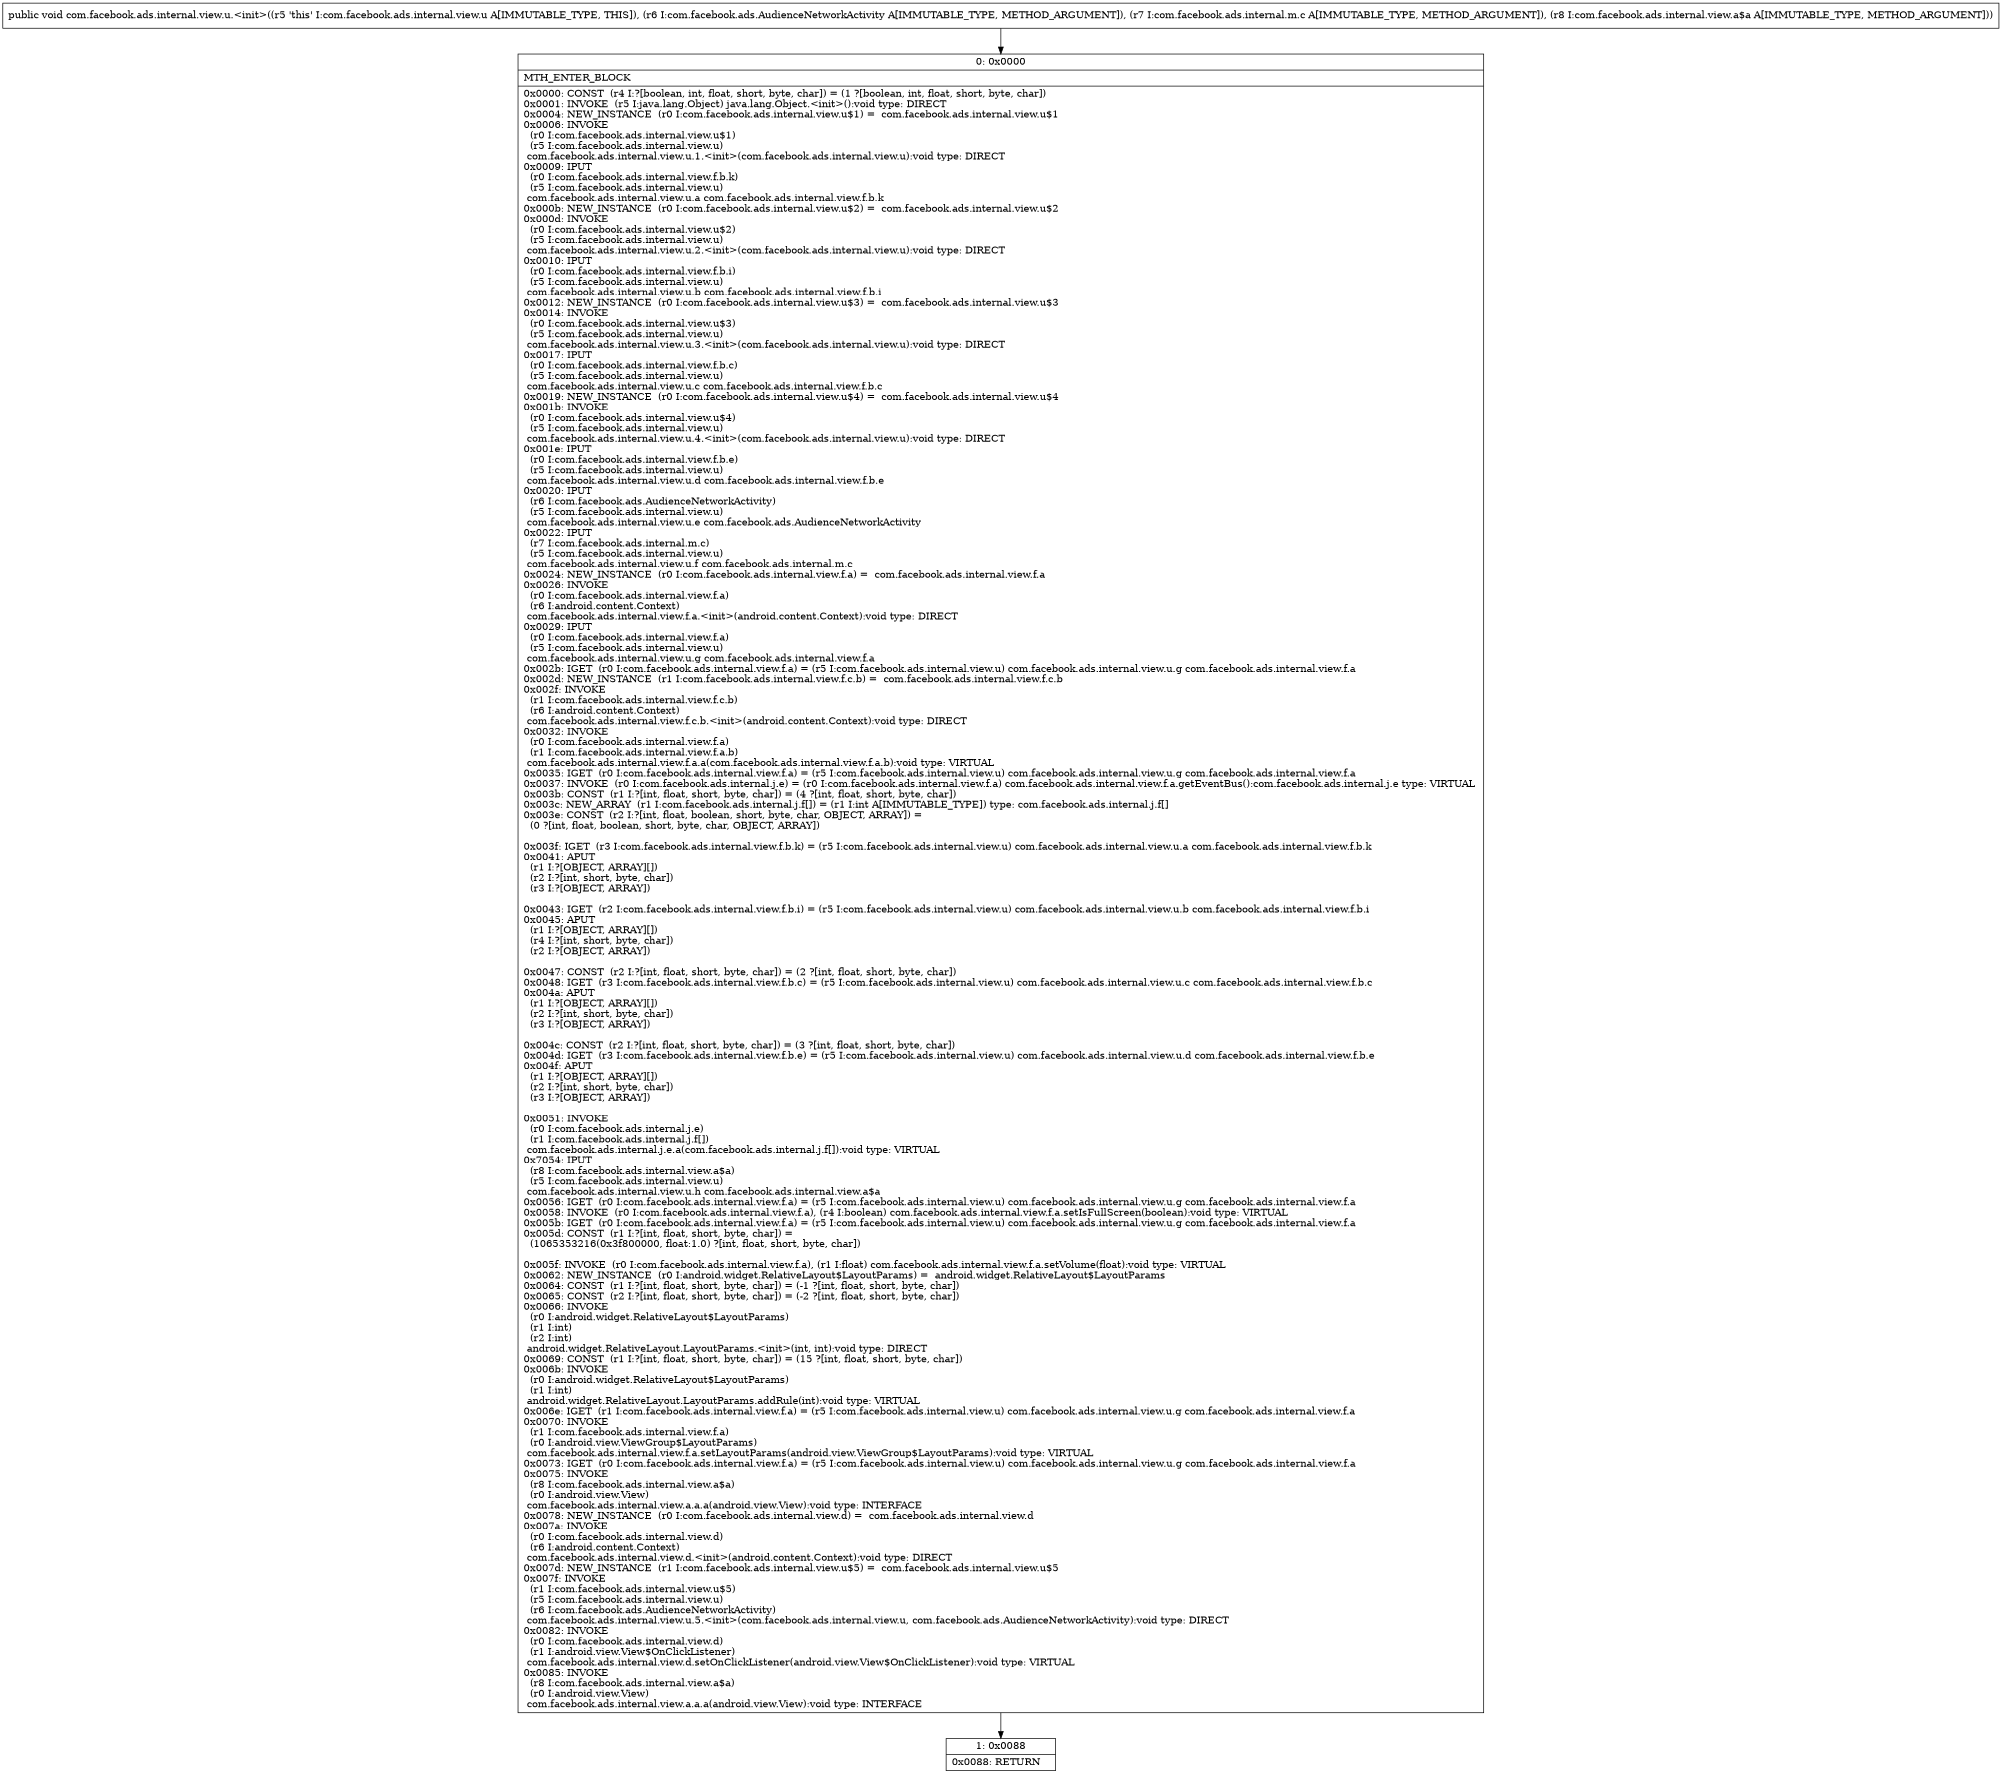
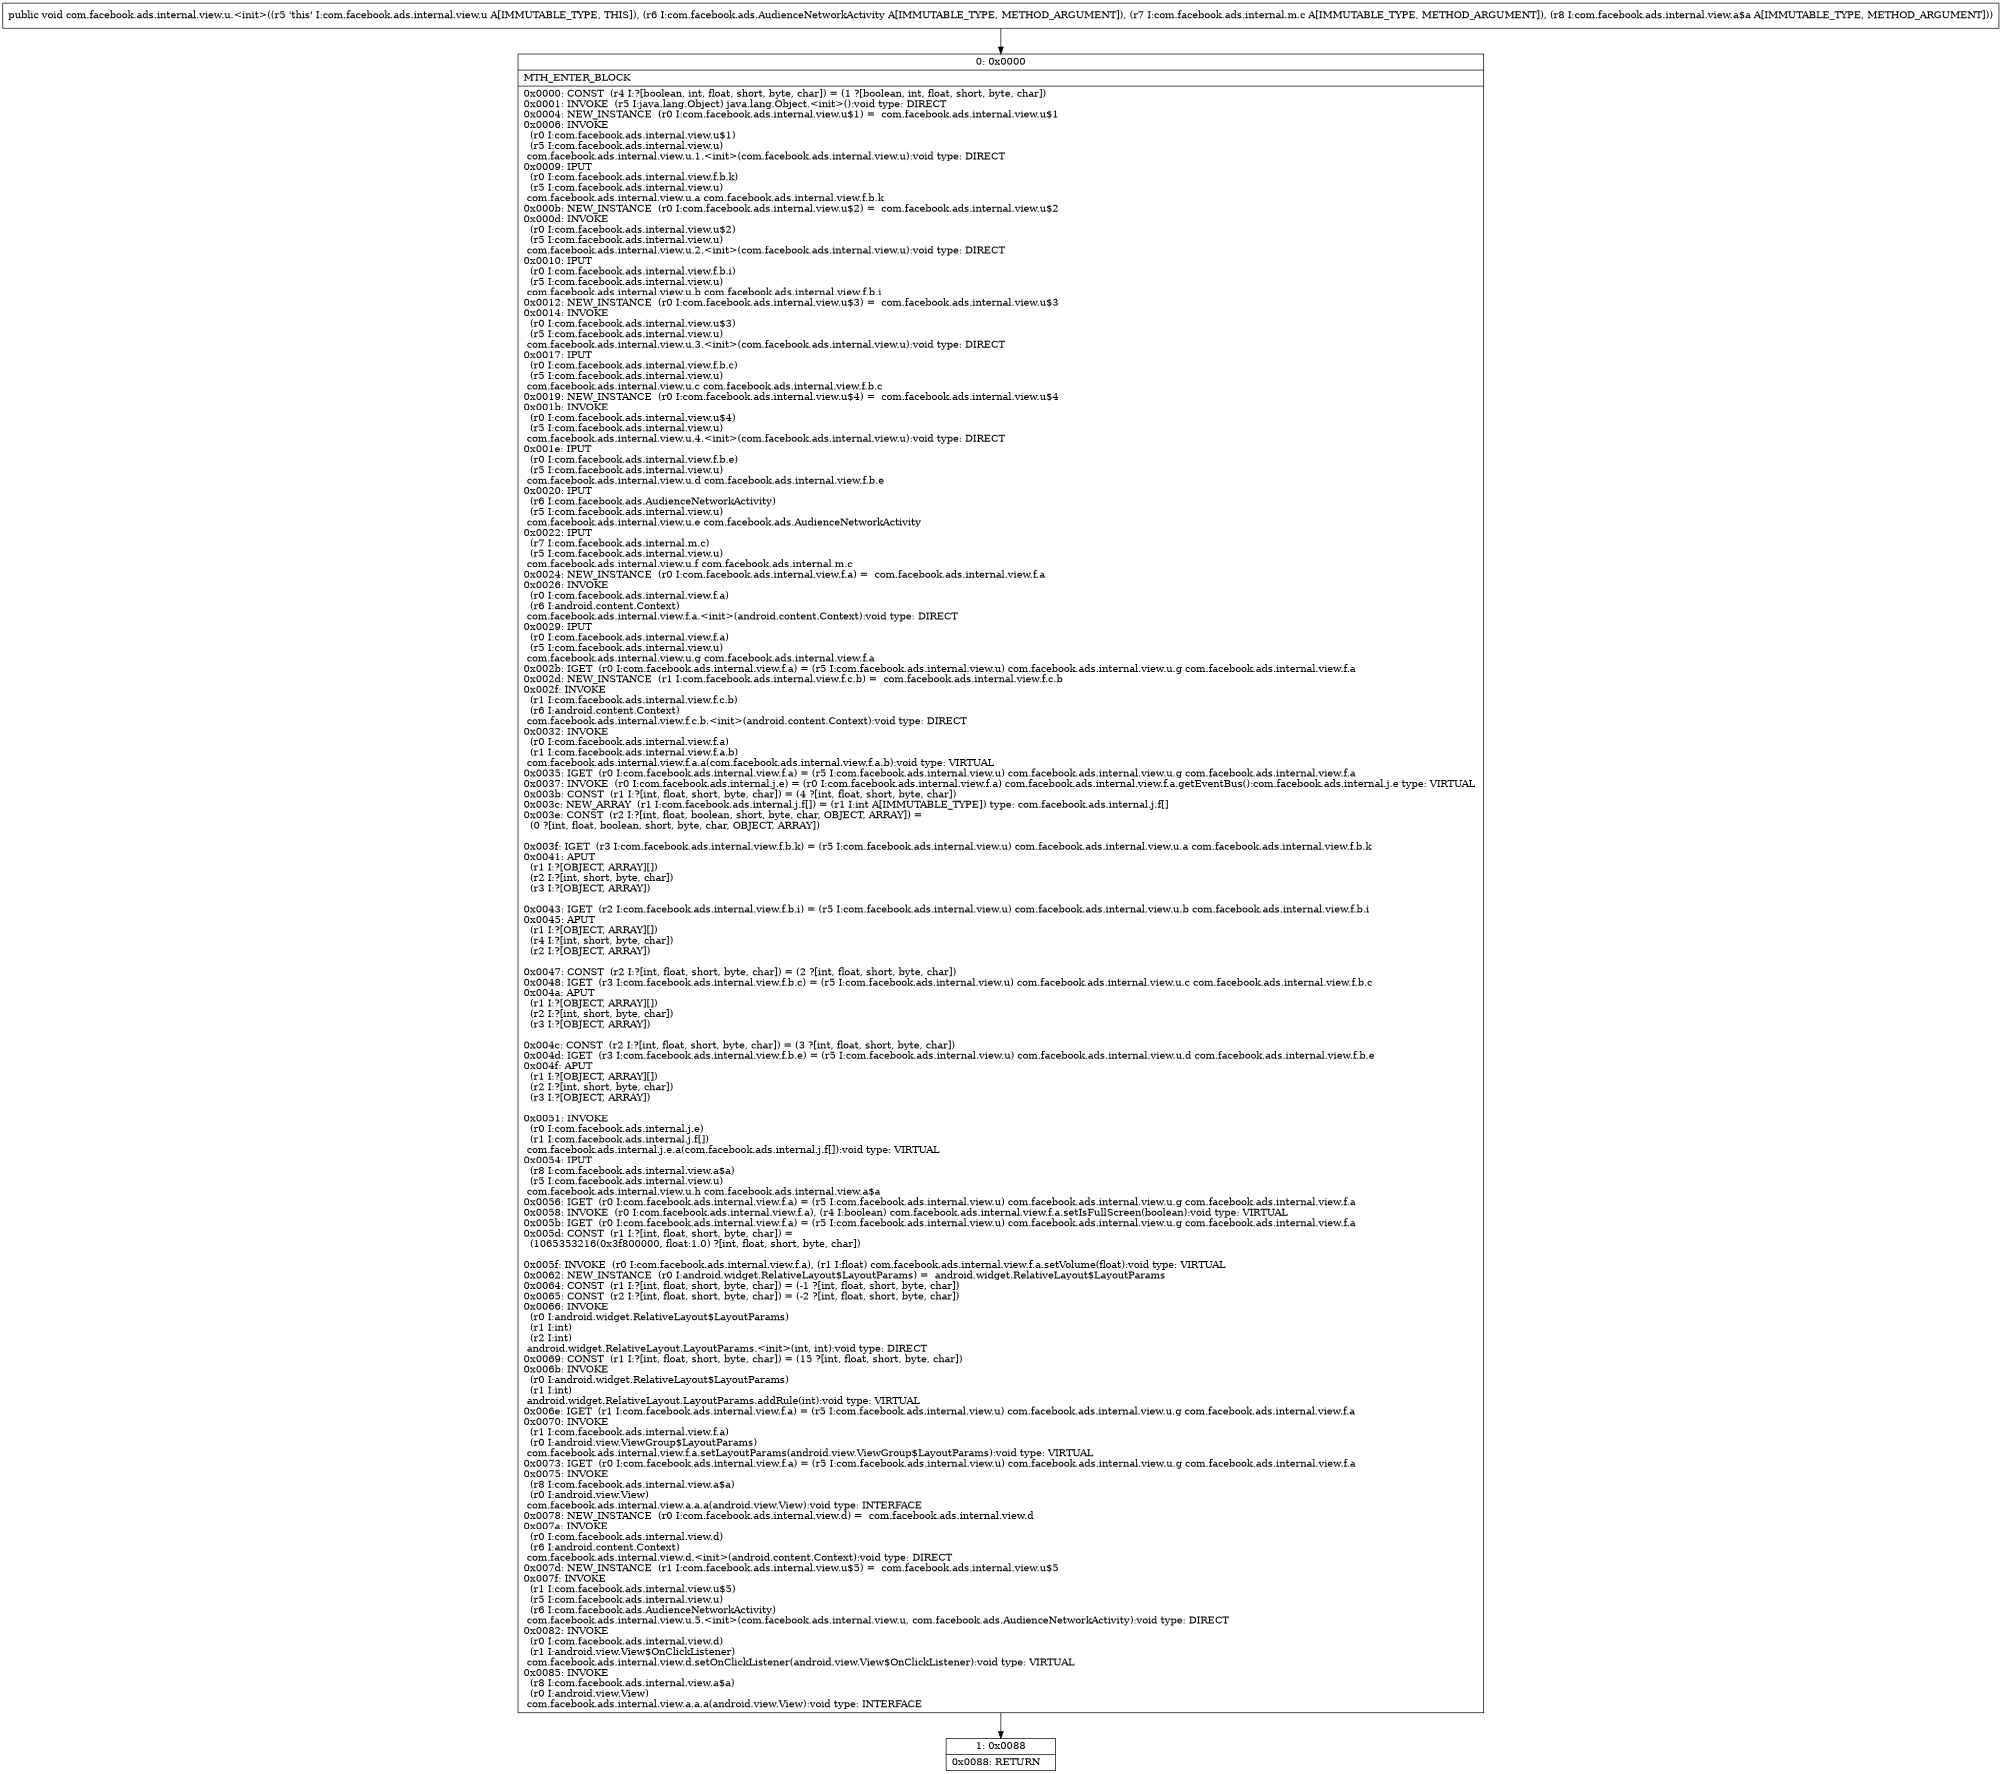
(561, 1161) -> (561, 1161)
